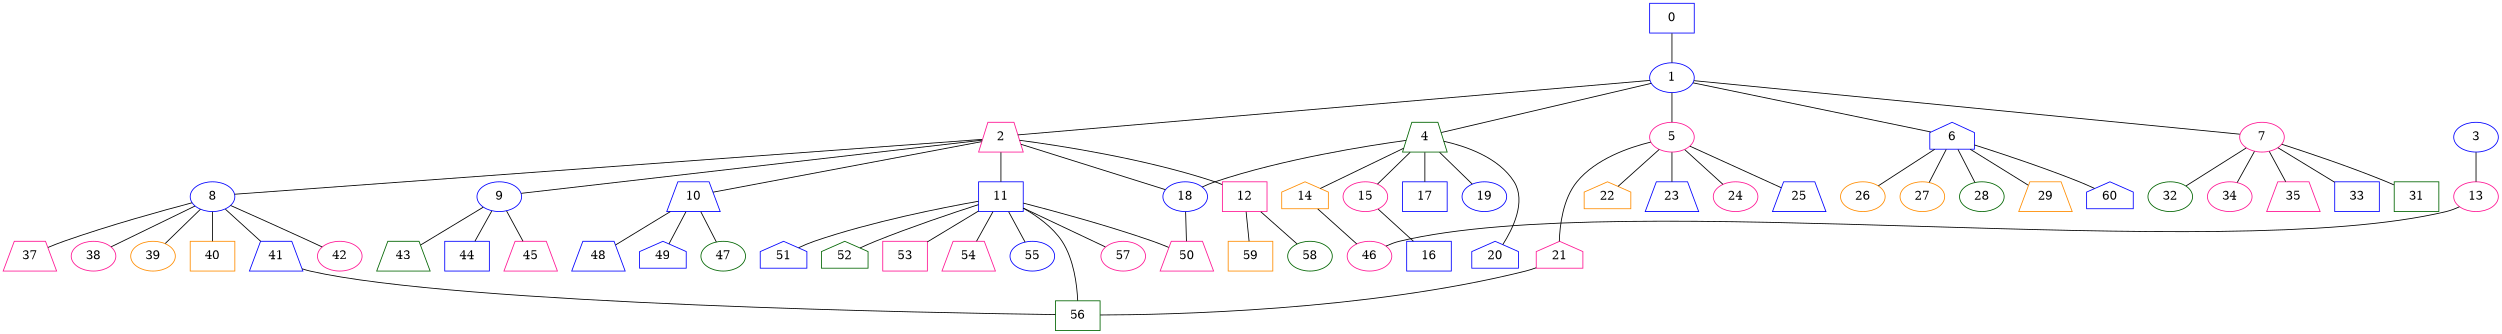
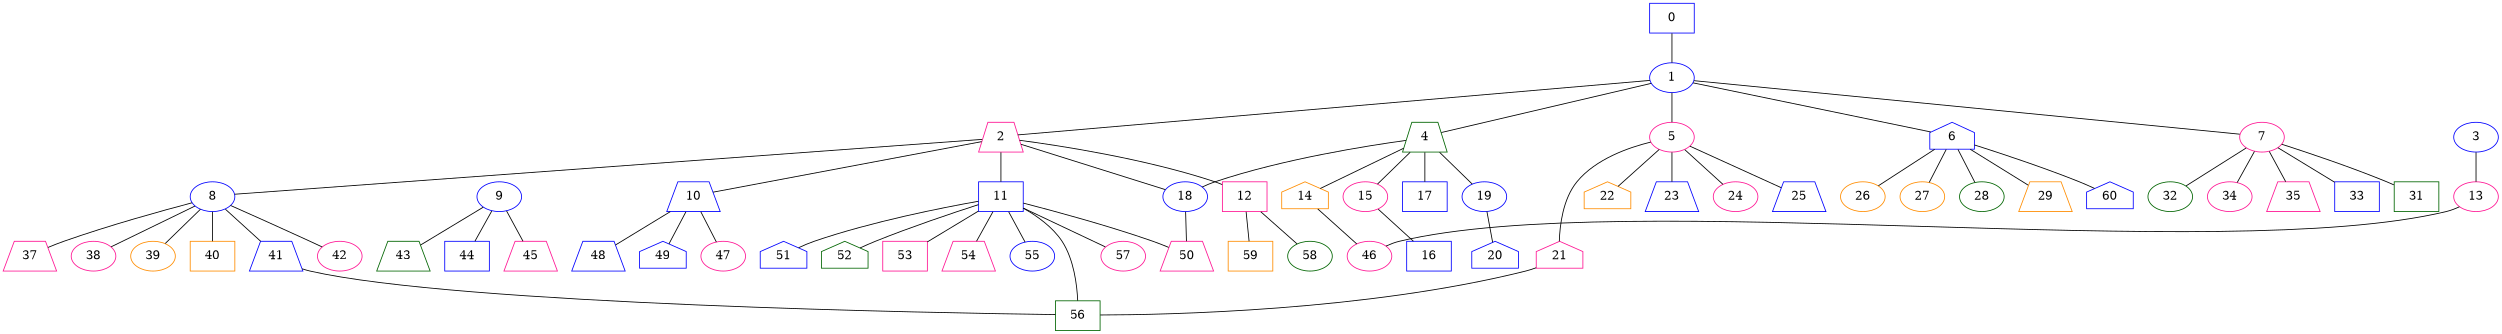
(752, 167) -> none
(1509, 175) -> (1489, 223)
(723, 256) -> (723, 256)
